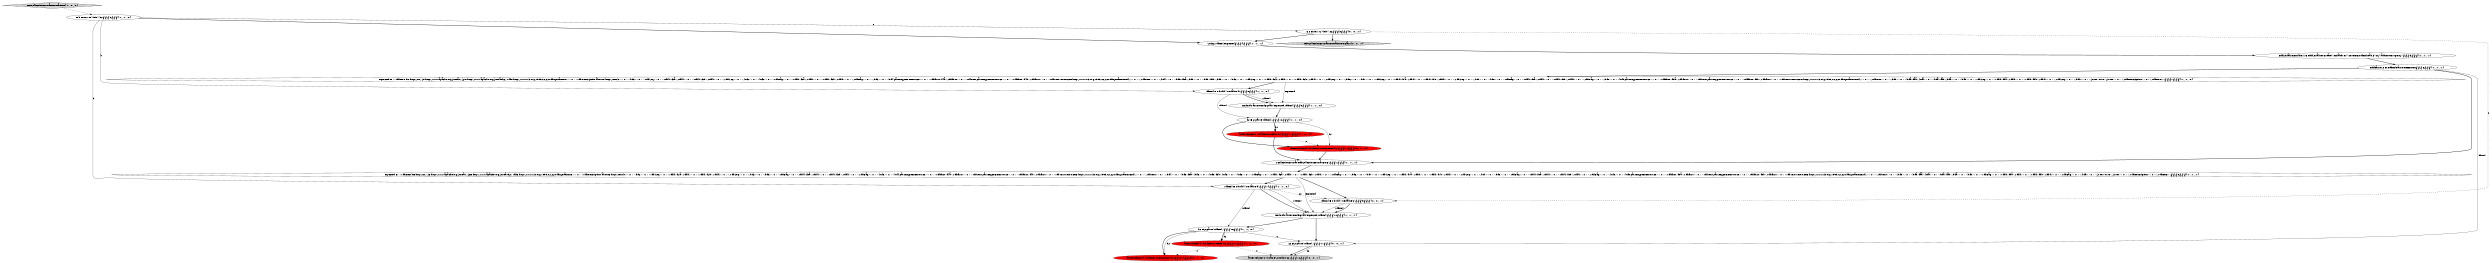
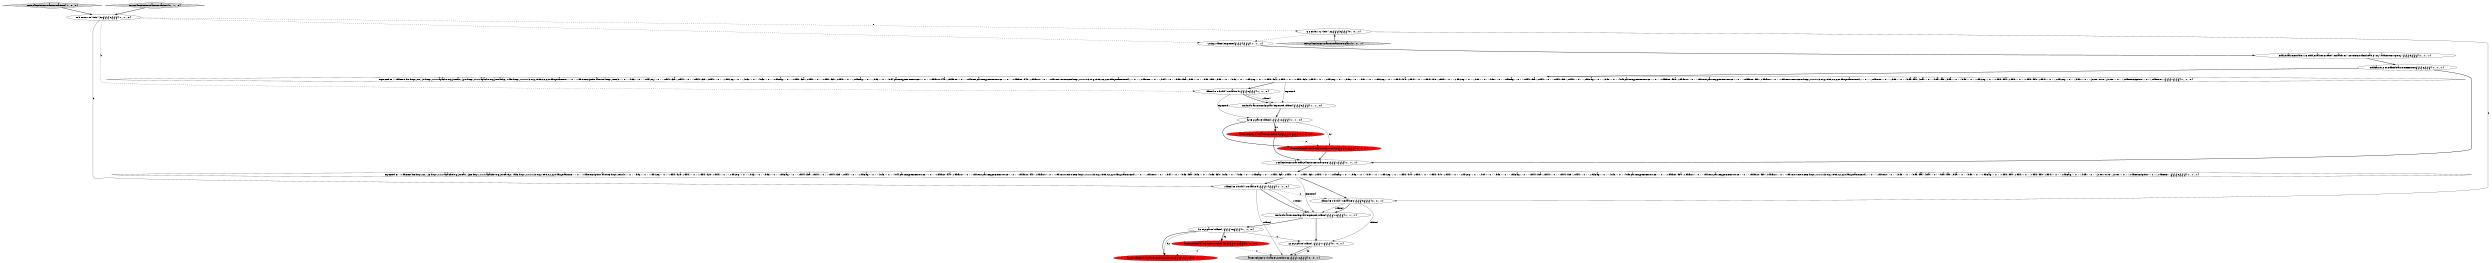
none -> (155, 5)
(76, 11) -> (76, 11)
(718, 24) -> (718, 24)
(668, 30) -> (668, 30)
(1333, 37) -> (1335, 38)
(1285, 38) -> (1285, 38)
(616, 89) -> (616, 89)
(2488, 102) -> (2488, 102)
(1223, 106) -> (1223, 106)
(1300, 194) -> (1300, 194)
(1242, 207) -> (1263, 224)
(2013, 242) -> (1364, 227)
